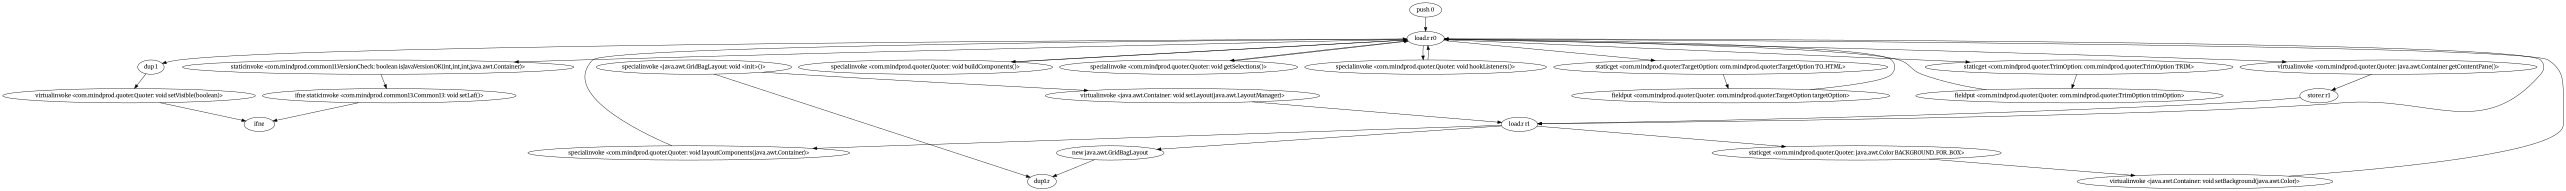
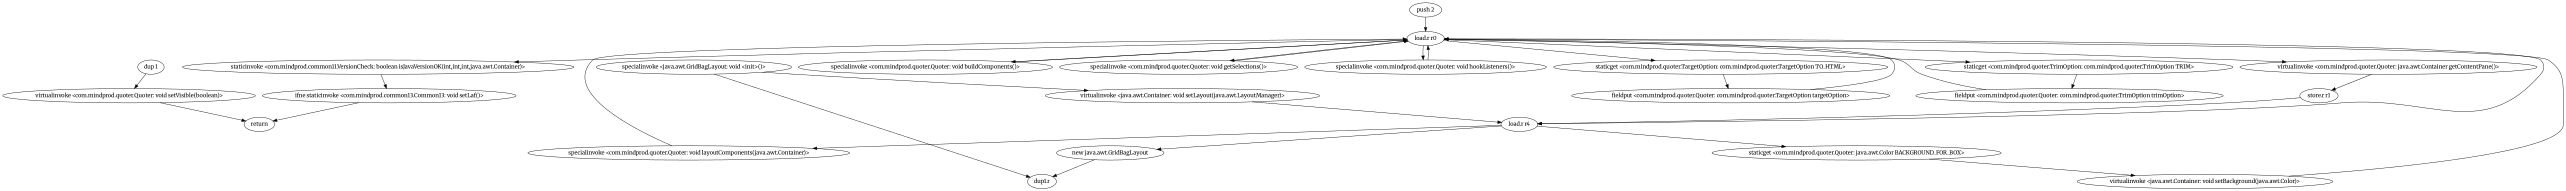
(1426, 10) -> (1426, 10)
(786, 44) -> none
(259, 124) -> (259, 124)
(1519, 124) -> (1519, 124)
